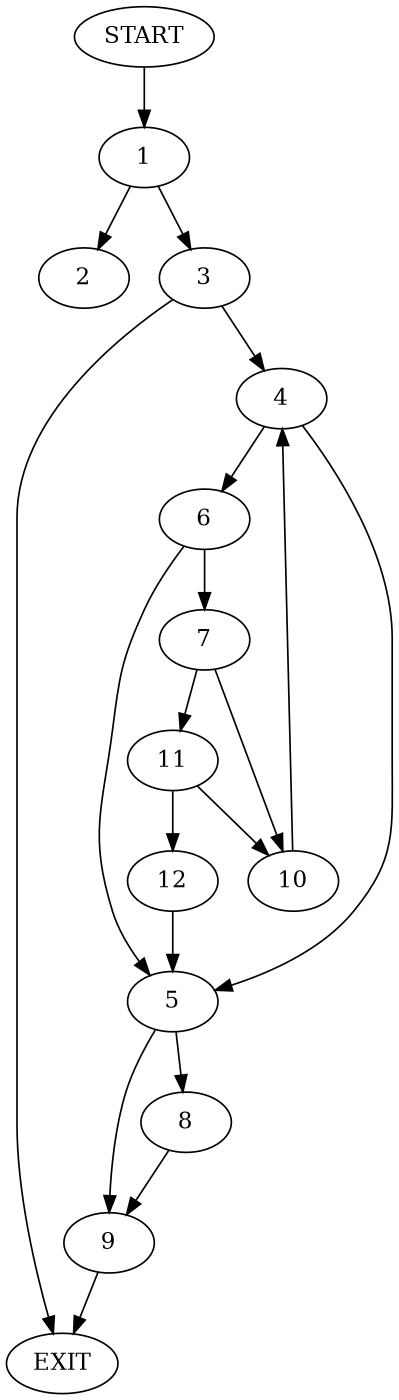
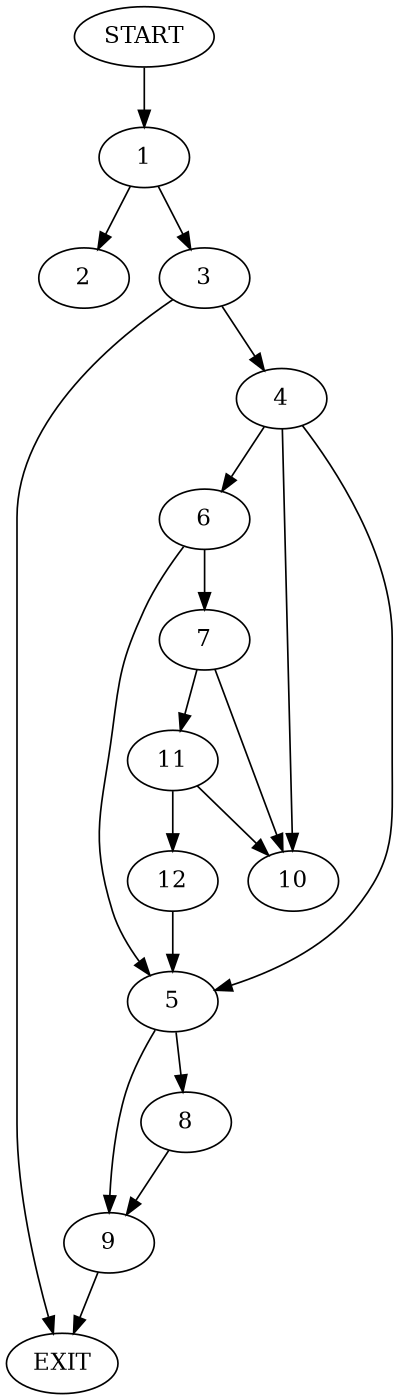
(288, 648) -> (287, 631)
